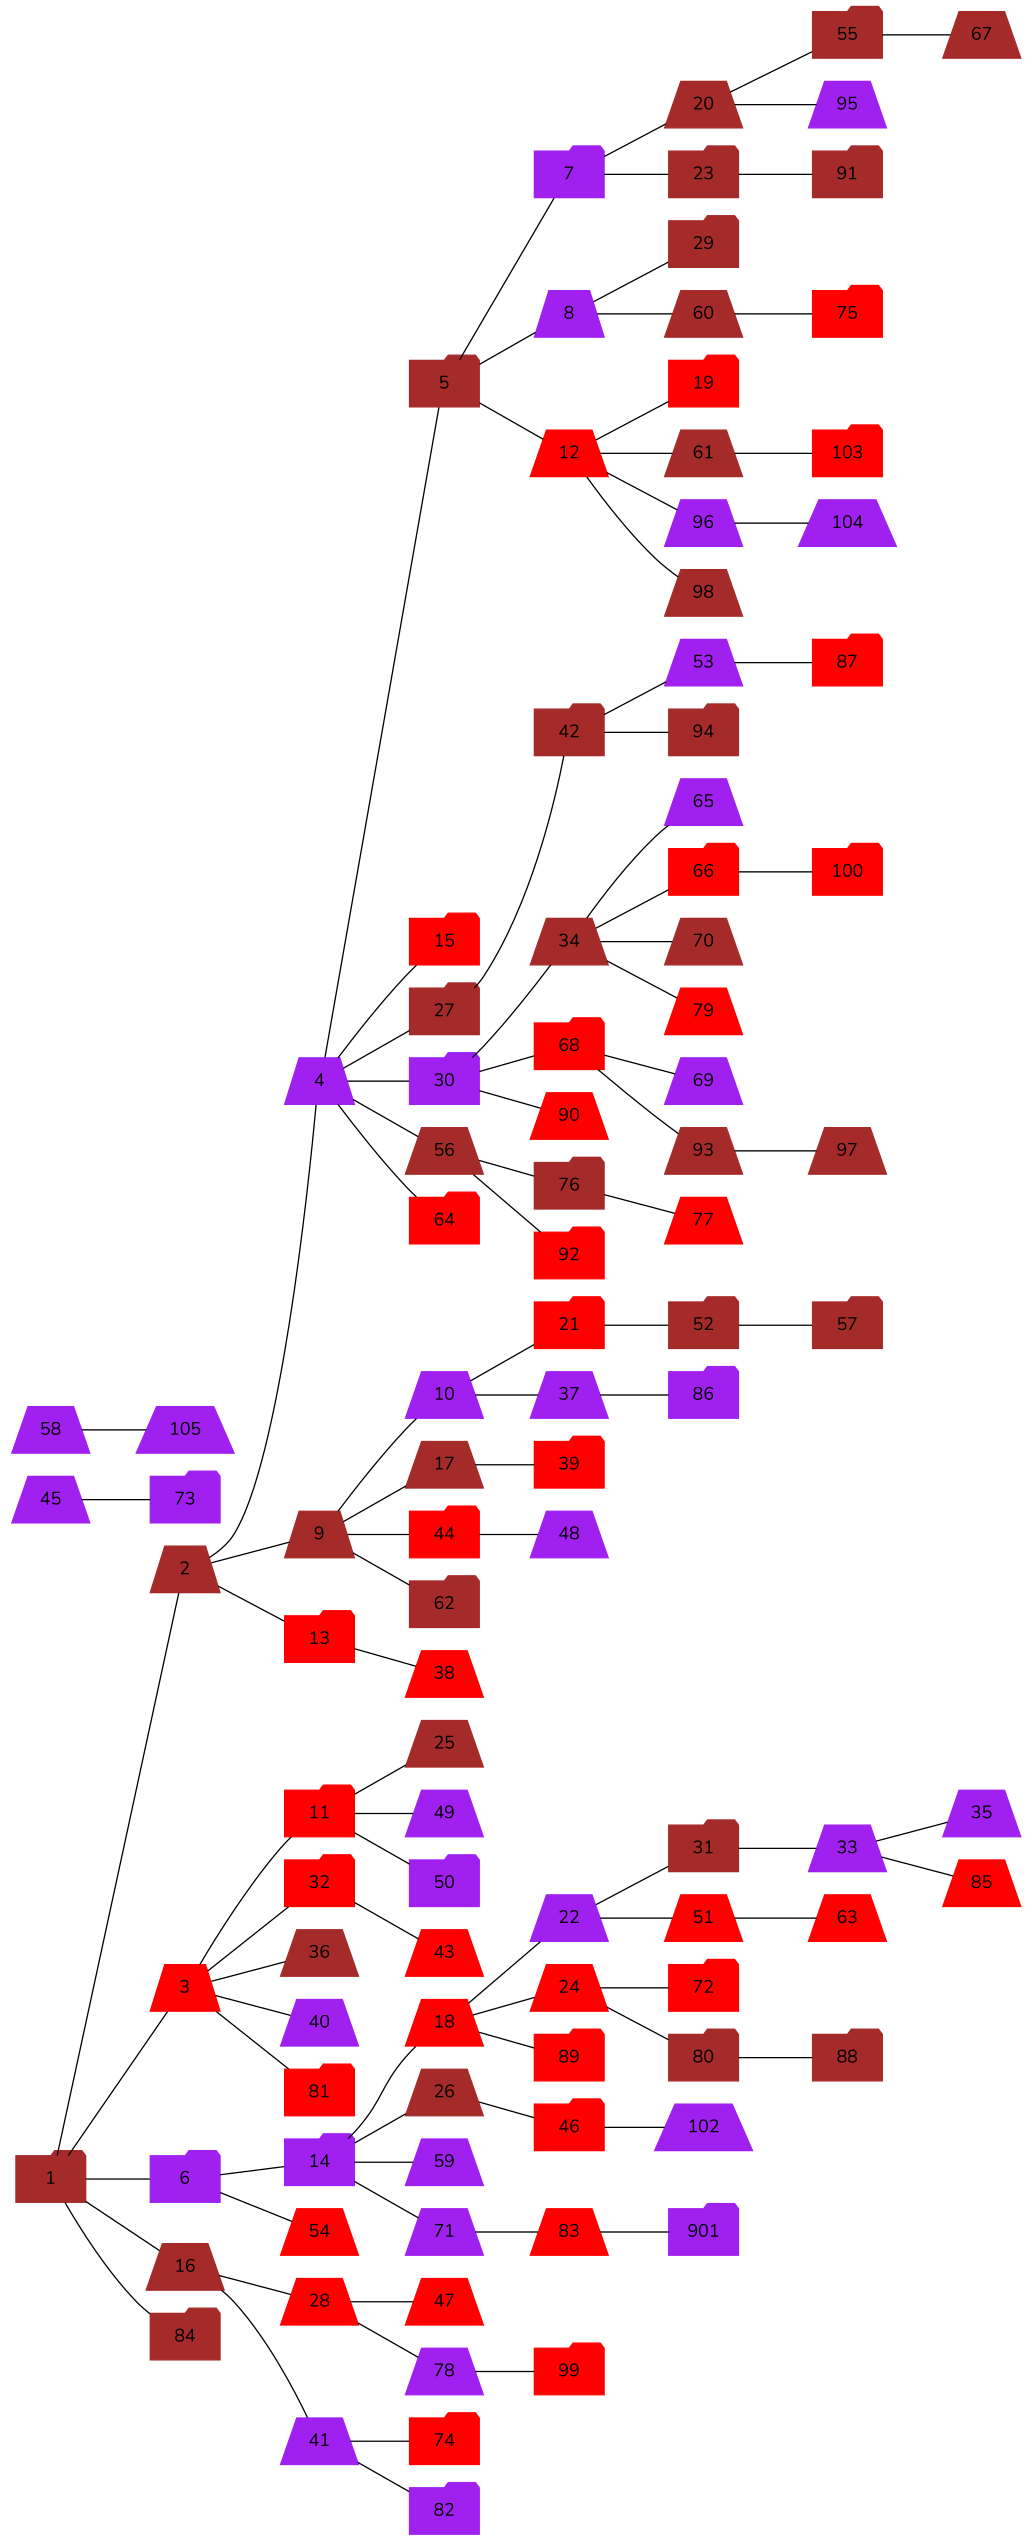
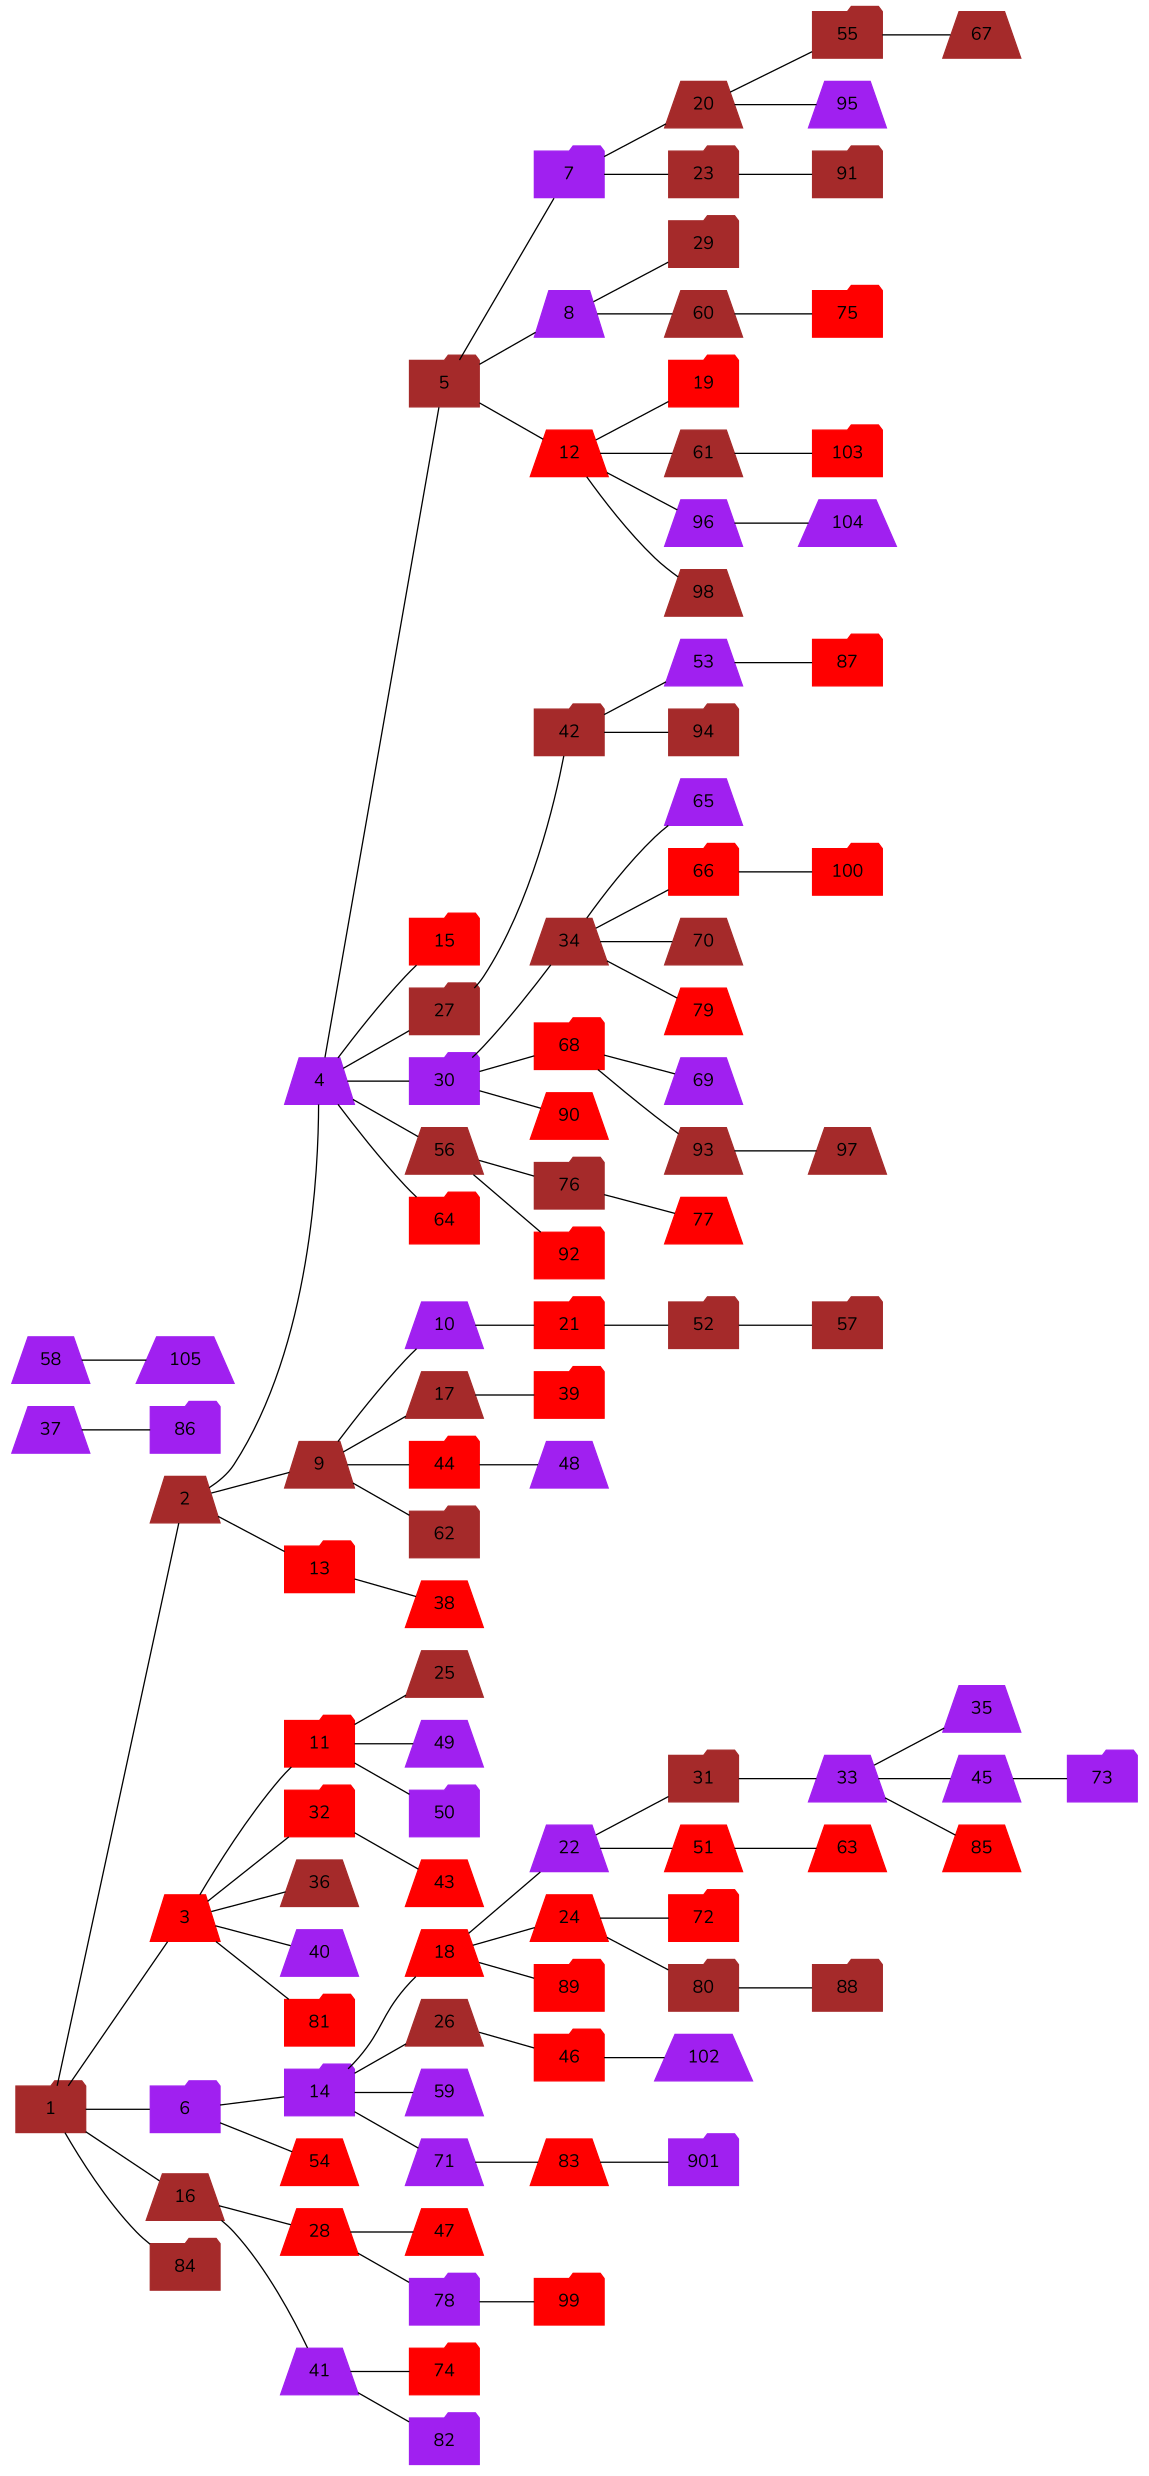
(507, 1395) -> none
none -> (914, 1779)
(444, 2372) -> (444, 2302)
